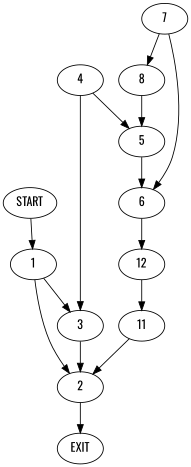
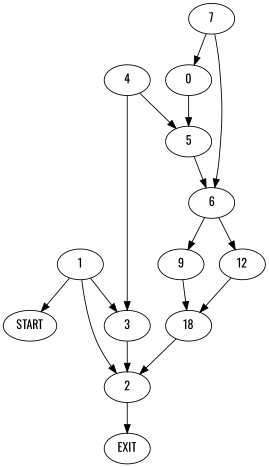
(142, 80) -> (189, 80)
(31, 229) -> (58, 292)
none -> (181, 264)
(142, 326) -> (189, 326)
